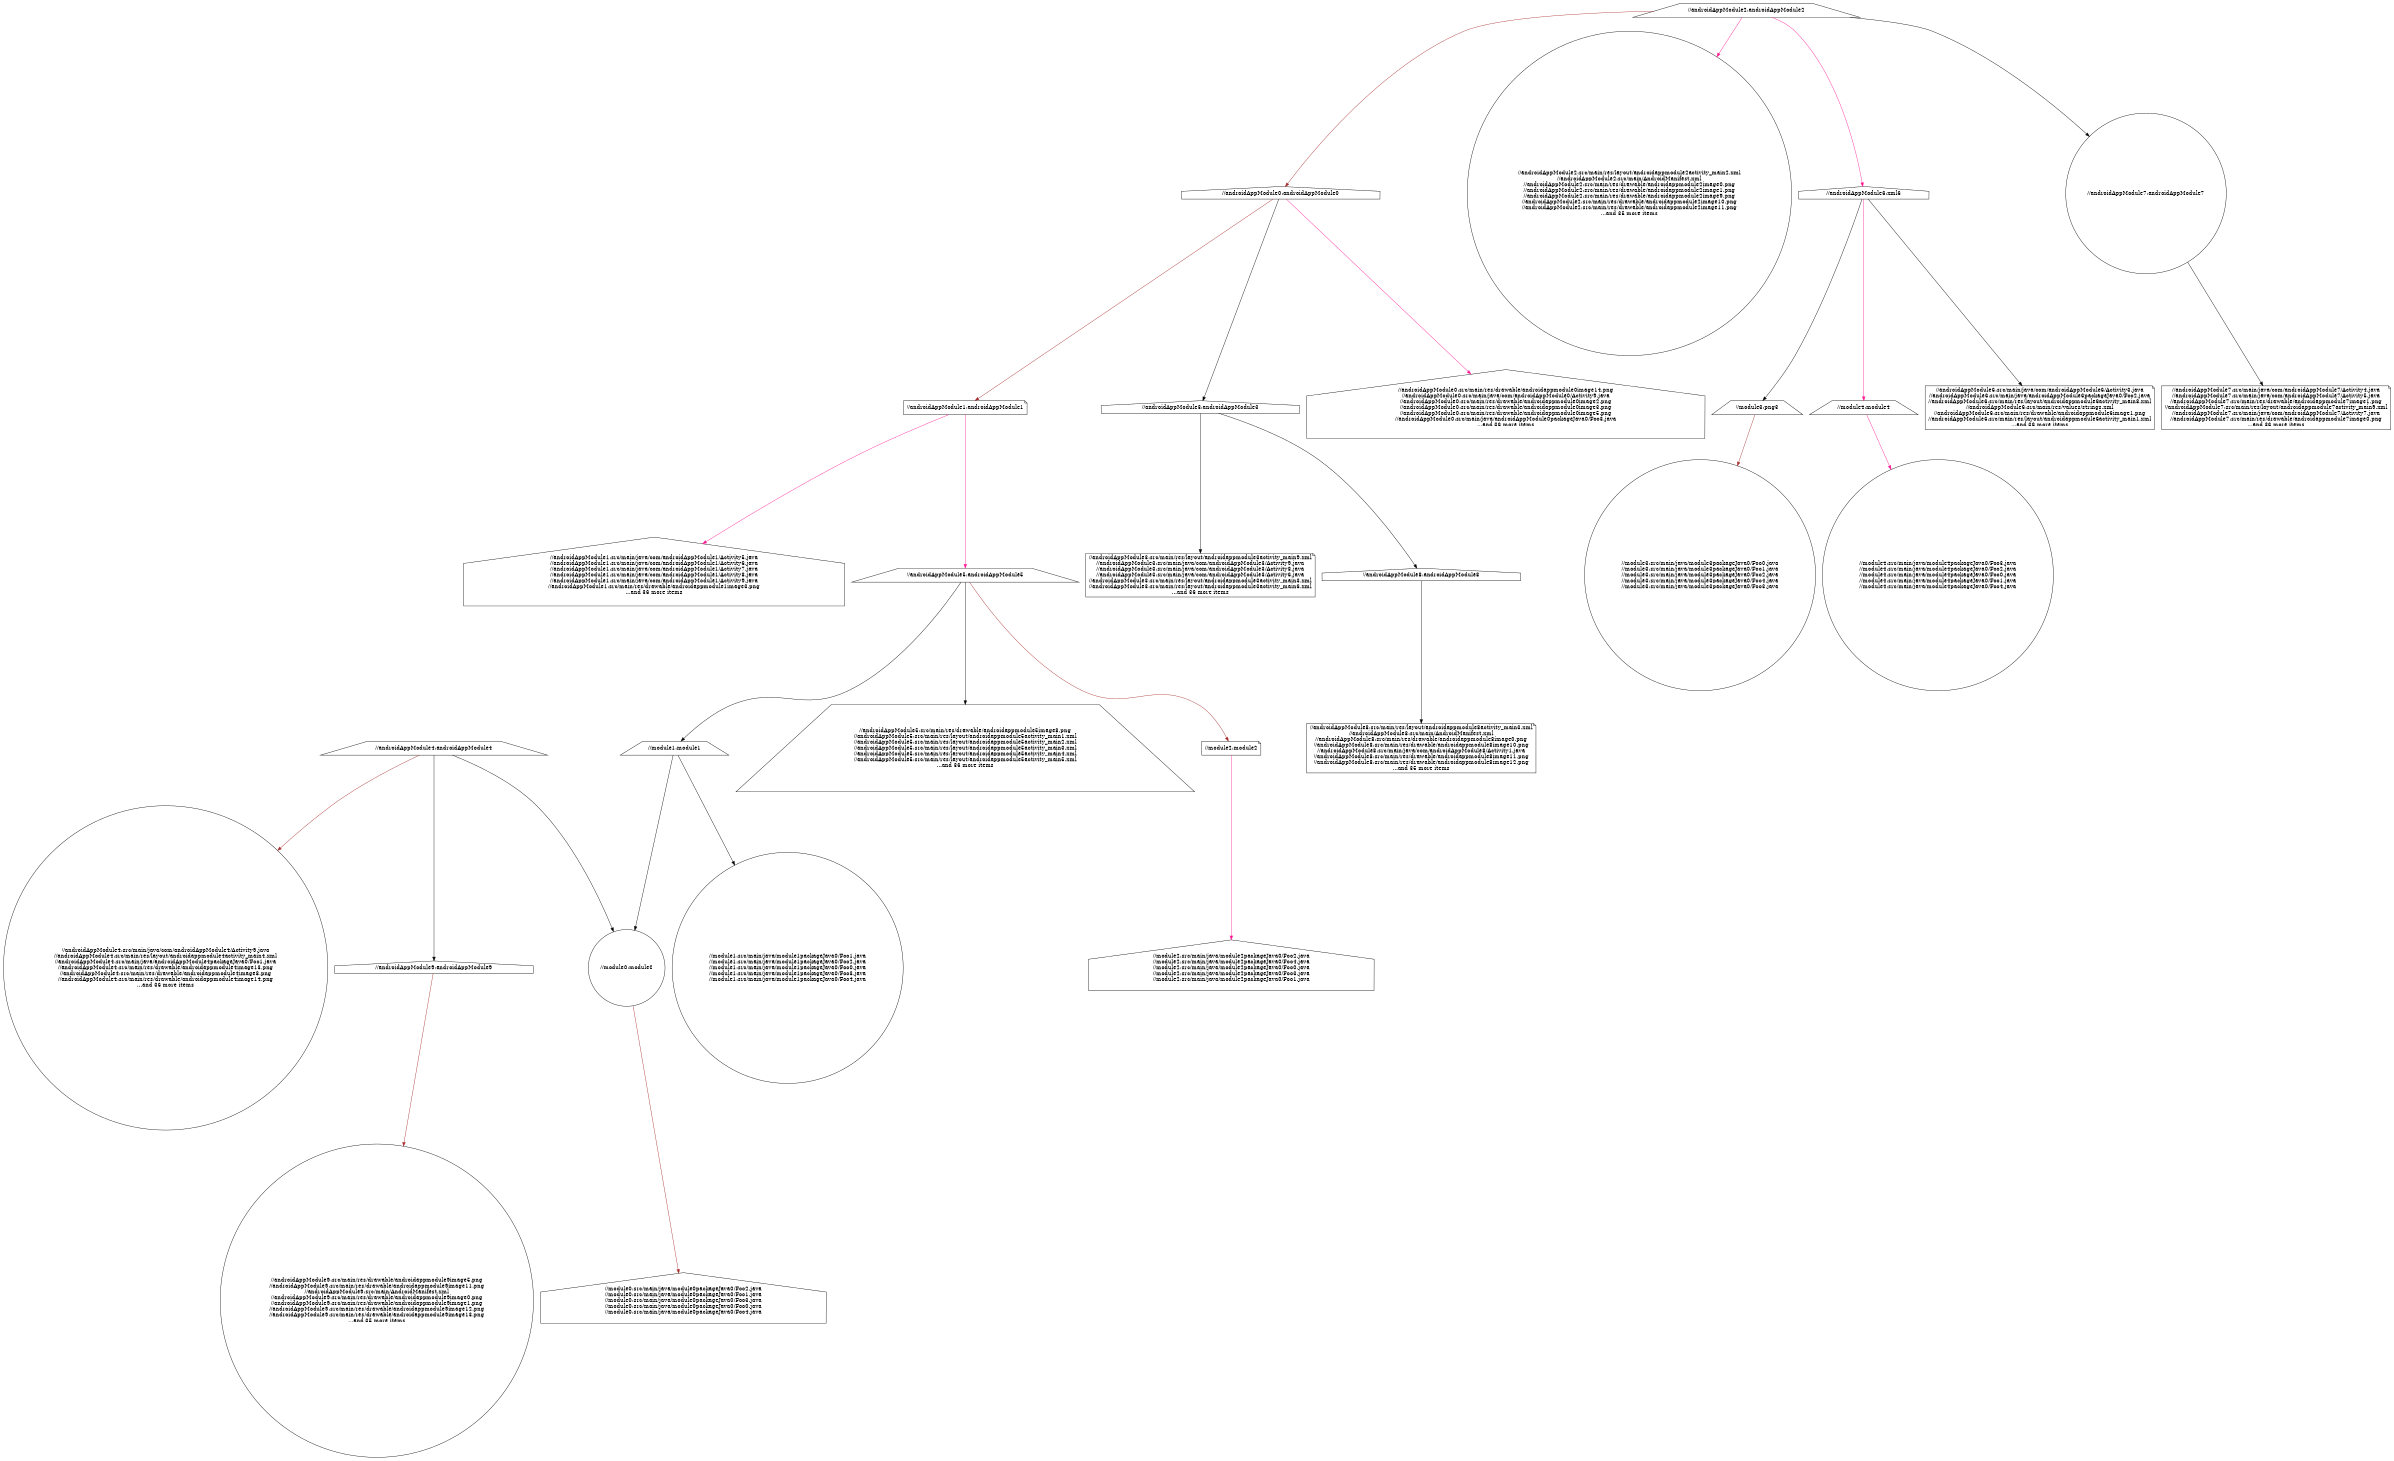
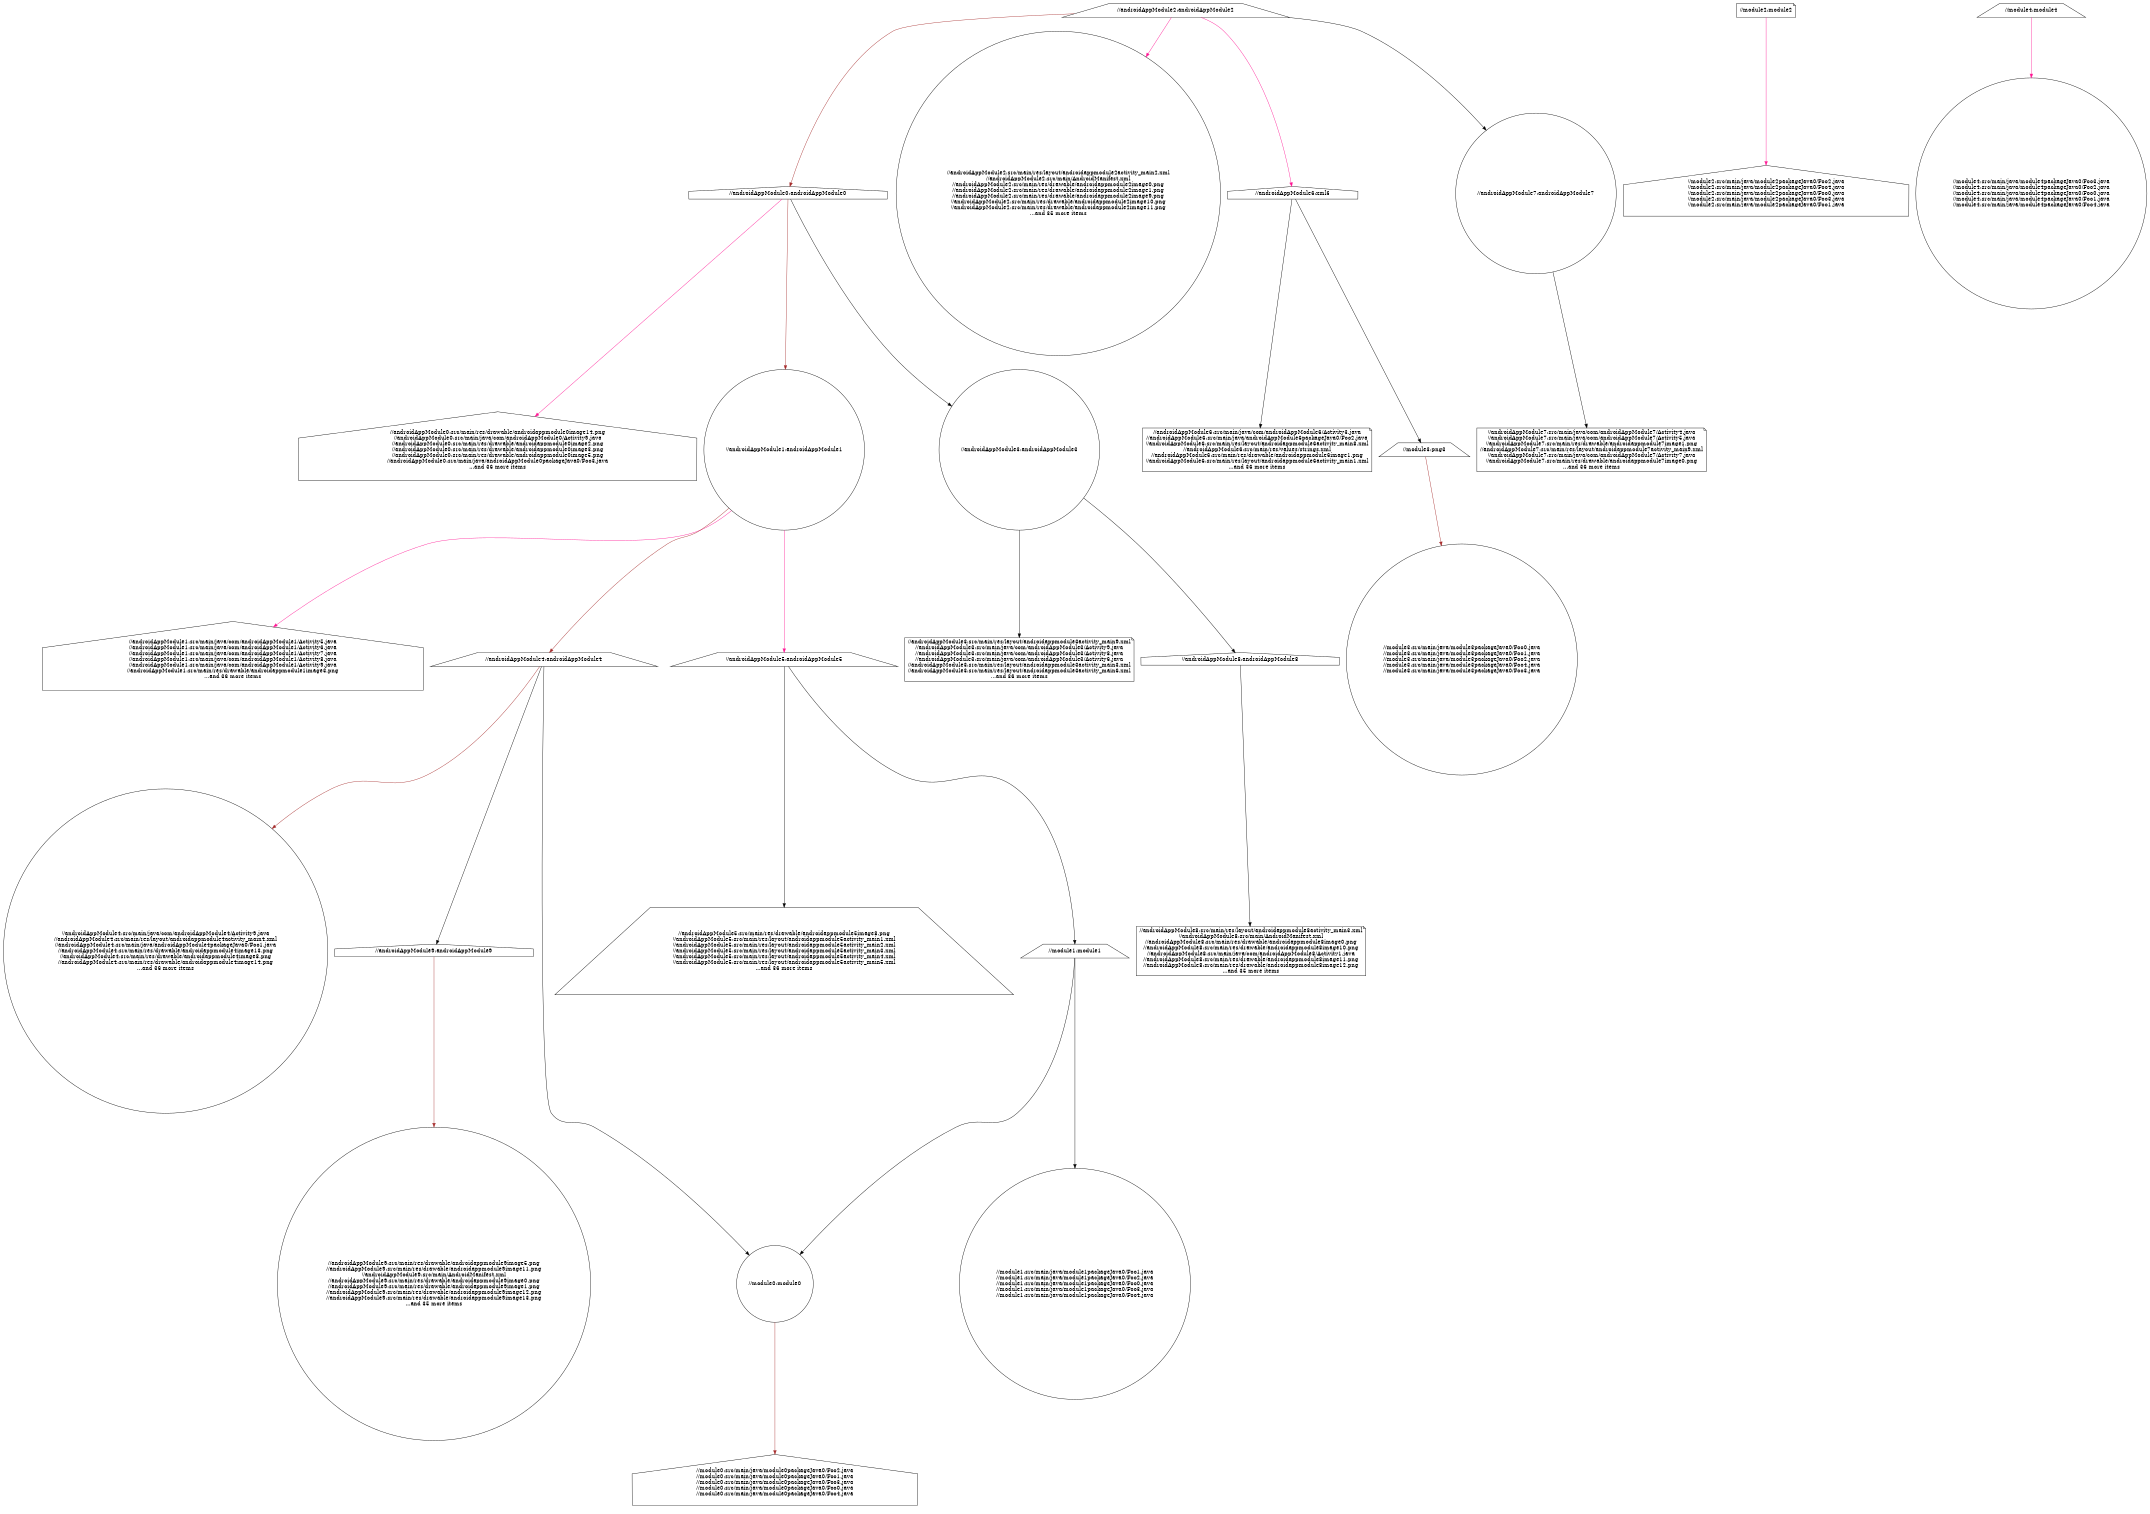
(1864, 298) -> none
(965, 408) -> (784, 450)
(1200, 408) -> (1019, 450)
none -> (633, 569)
(1085, 692) -> none
